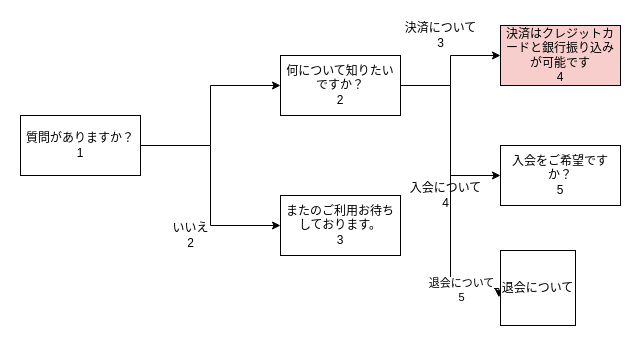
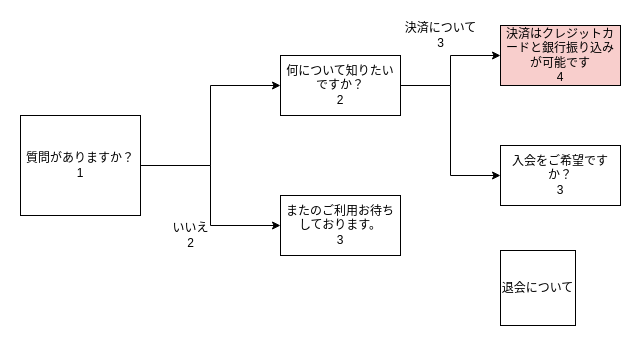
(81, 146) -> (81, 166)
(561, 176) -> (561, 176)
(446, 196) -> none
(451, 247) -> none
